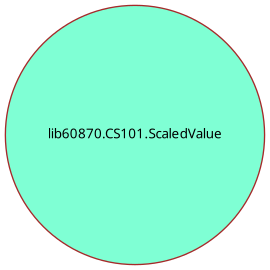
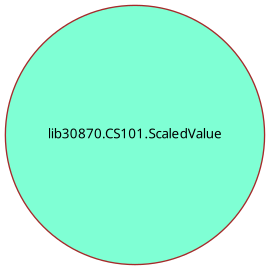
(135, 135) -> (135, 135)
